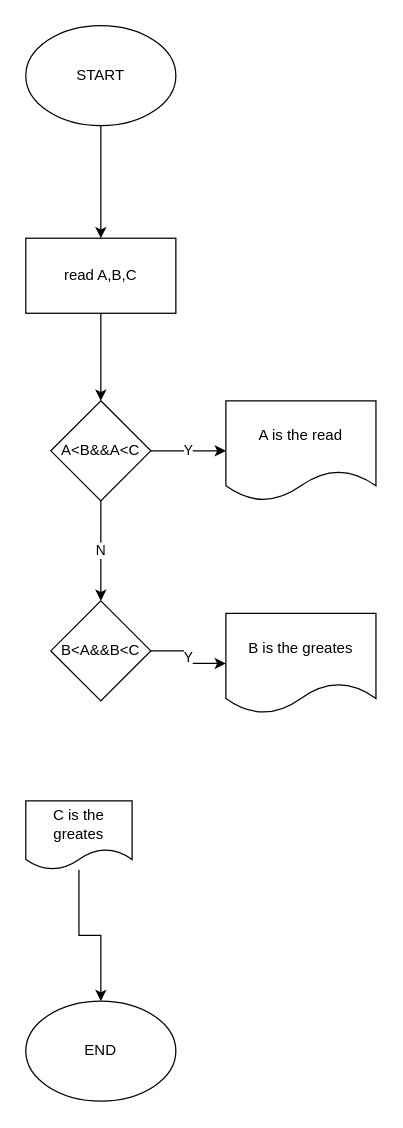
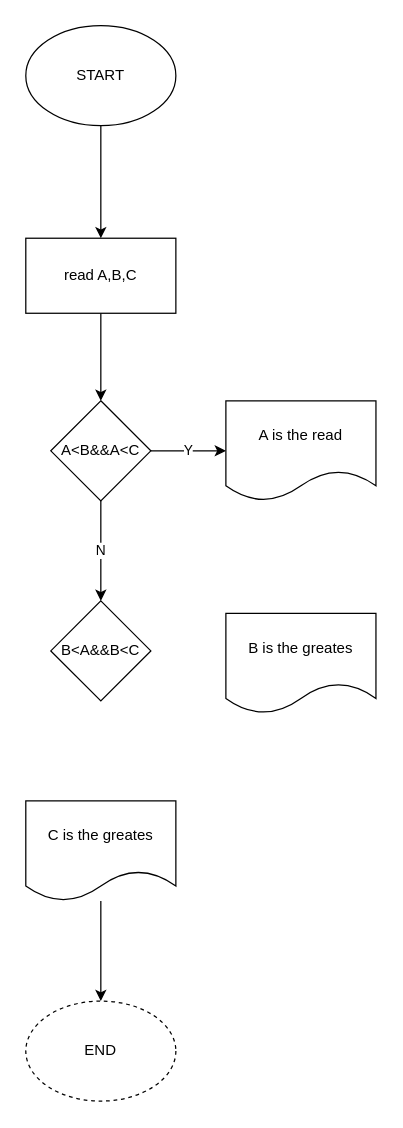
(188, 653) -> none
(79, 835) -> (101, 851)
(101, 1051) -> (101, 1051)
